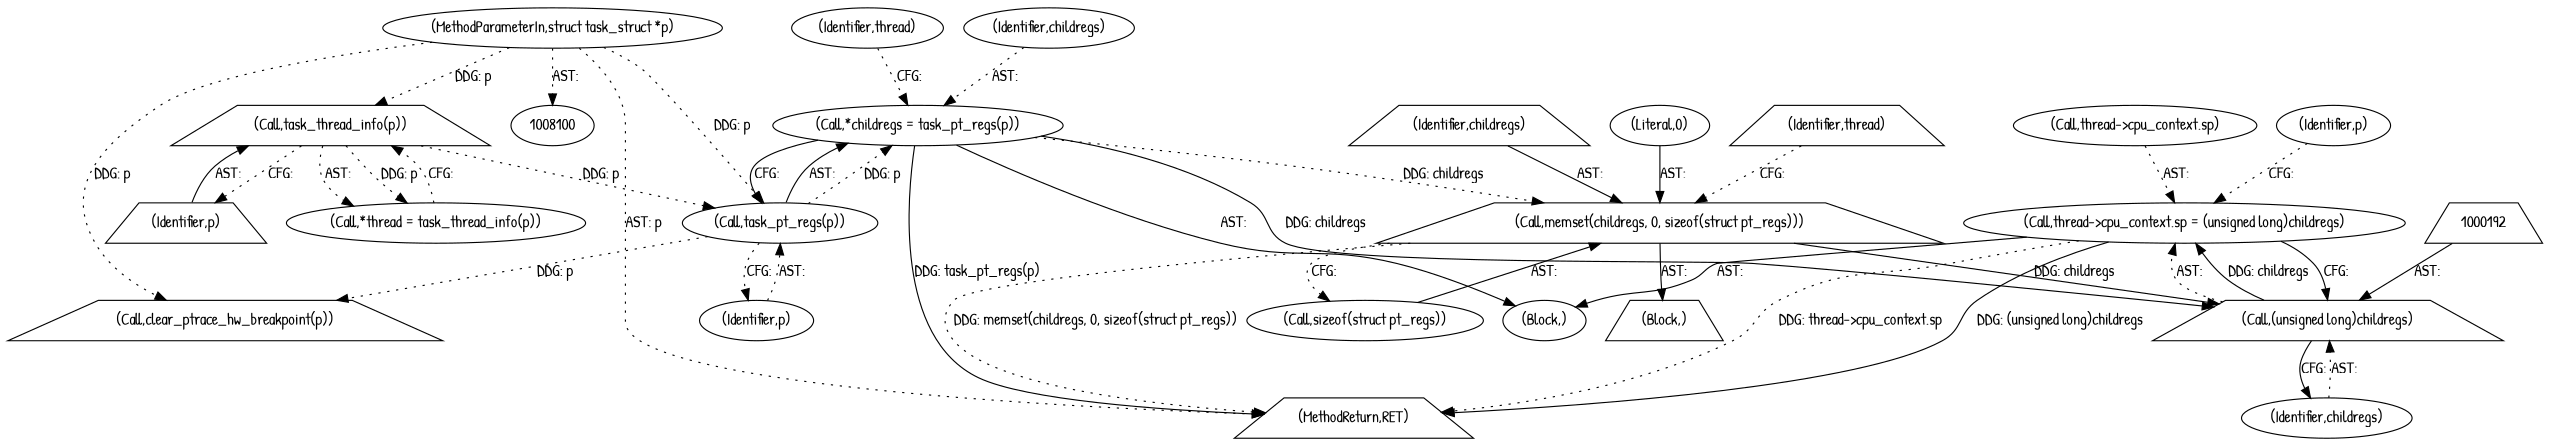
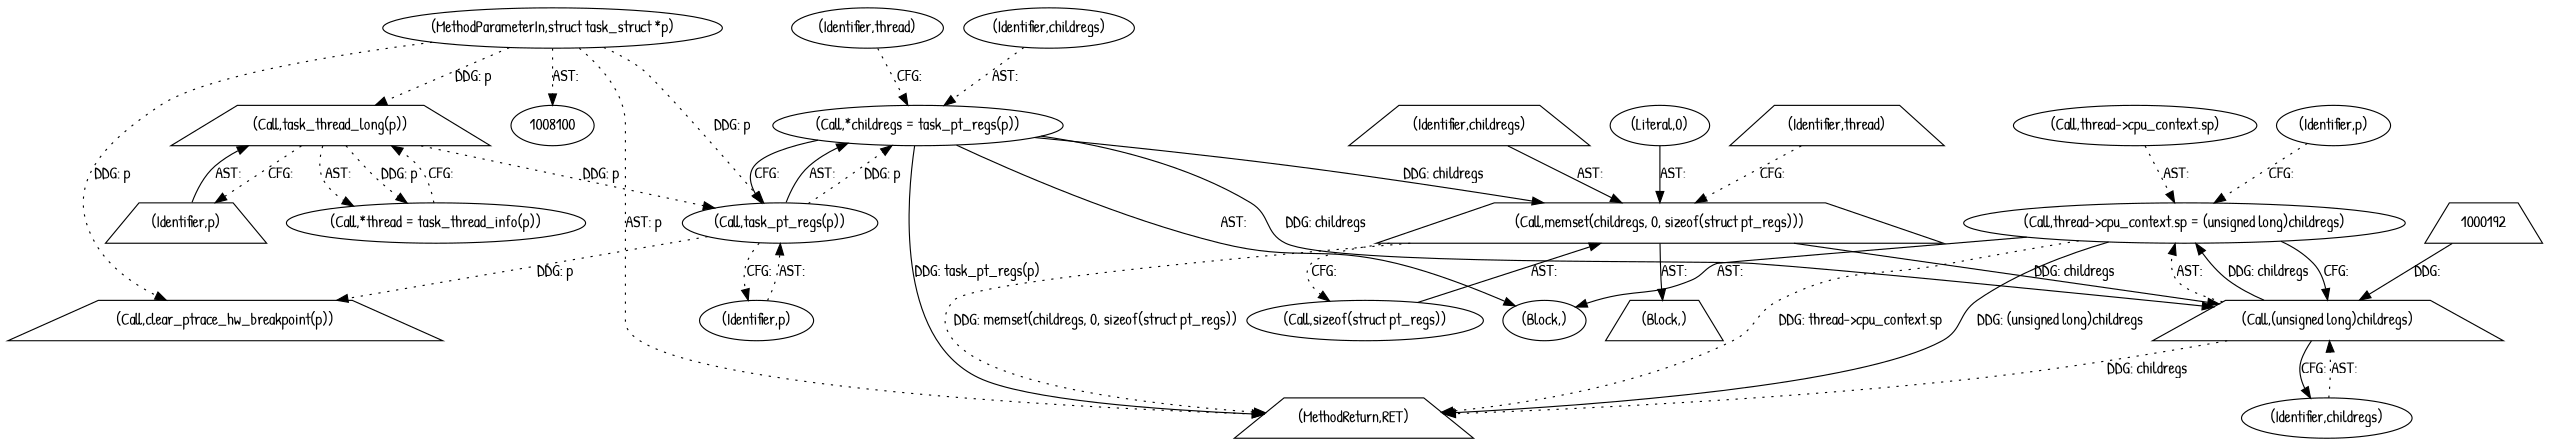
(331, 126) -> (331, 126)
(1284, 165) -> (1284, 165)
(2429, 272) -> (2429, 272)
none -> (1843, 391)
